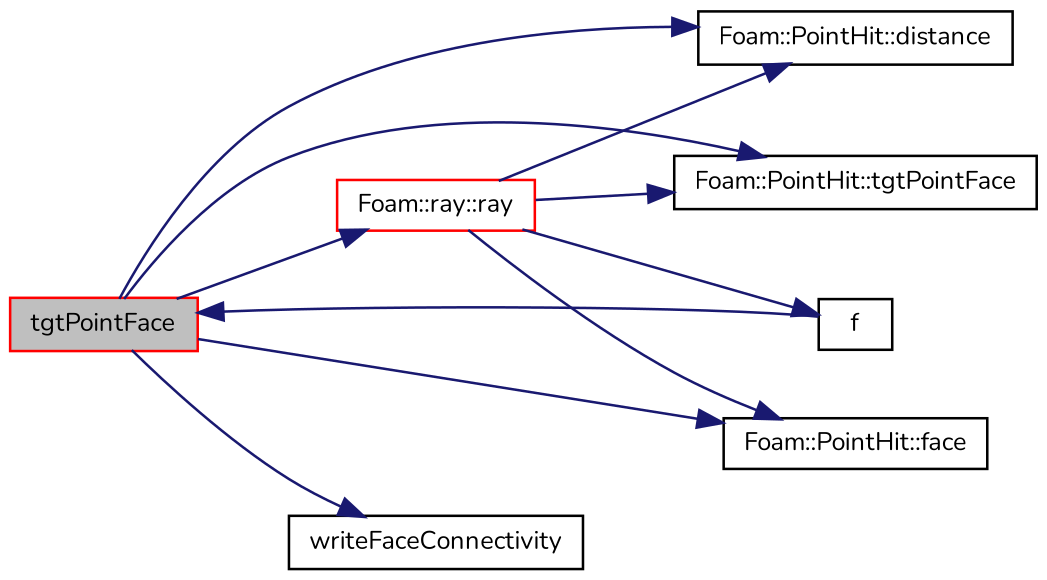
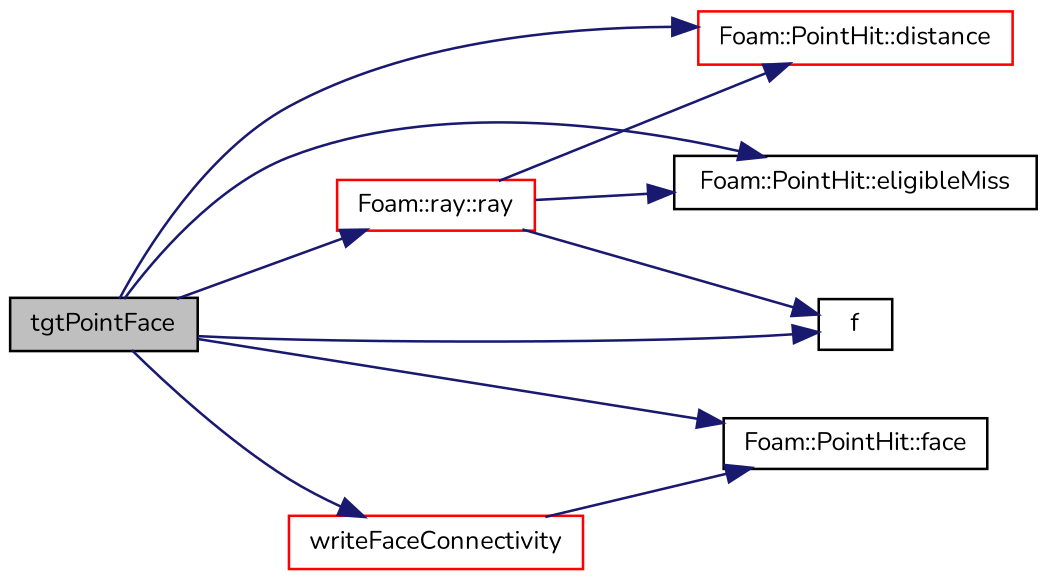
(855, 38) -> (855, 38)
(855, 182) -> (855, 182)
(521, 308) -> (495, 342)
(104, 324) -> (104, 324)
(606, 331) -> (636, 495)
(436, 542) -> (436, 542)
